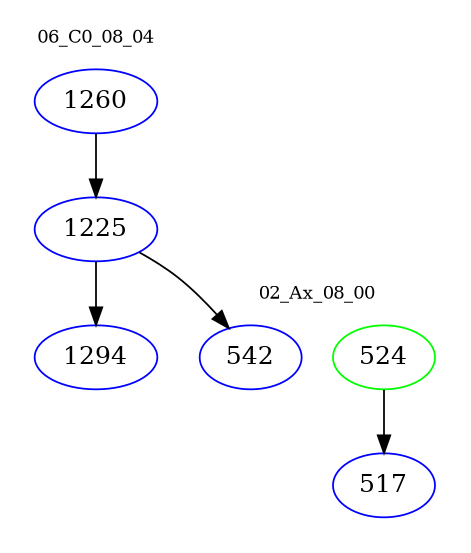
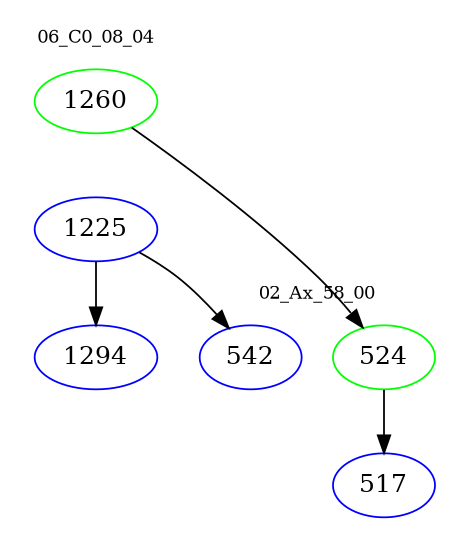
(96, 101) -> (96, 101)
(96, 157) -> (247, 214)
(317, 294) -> (317, 294)
